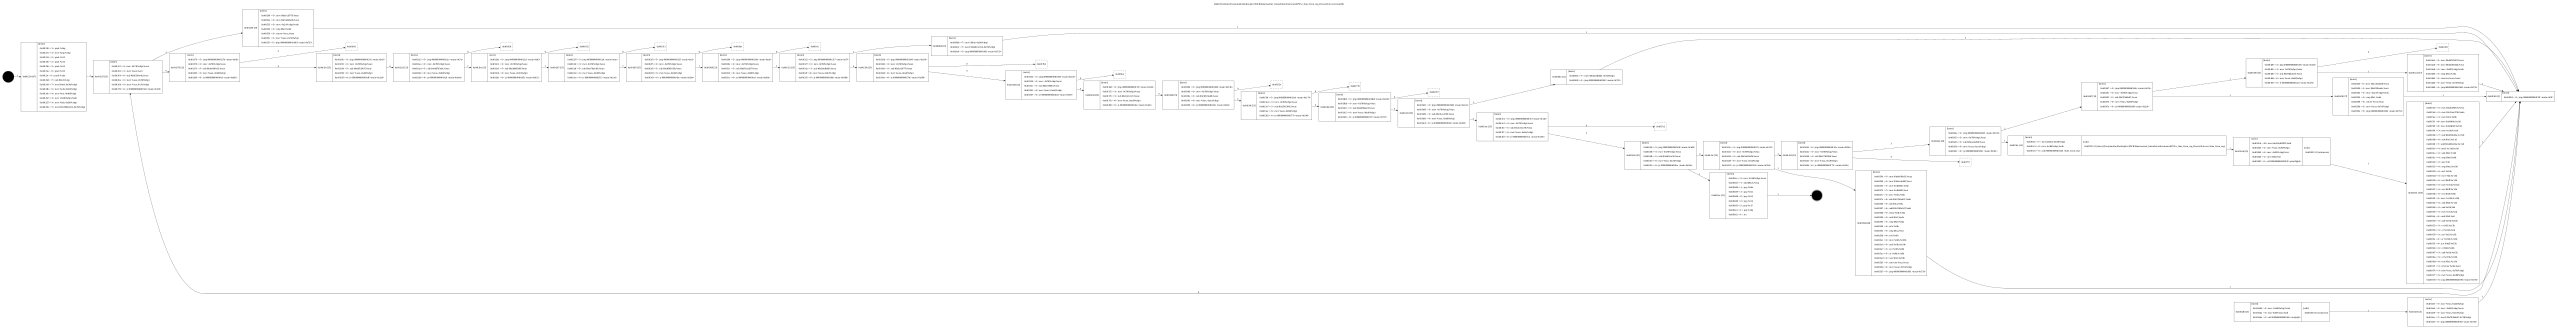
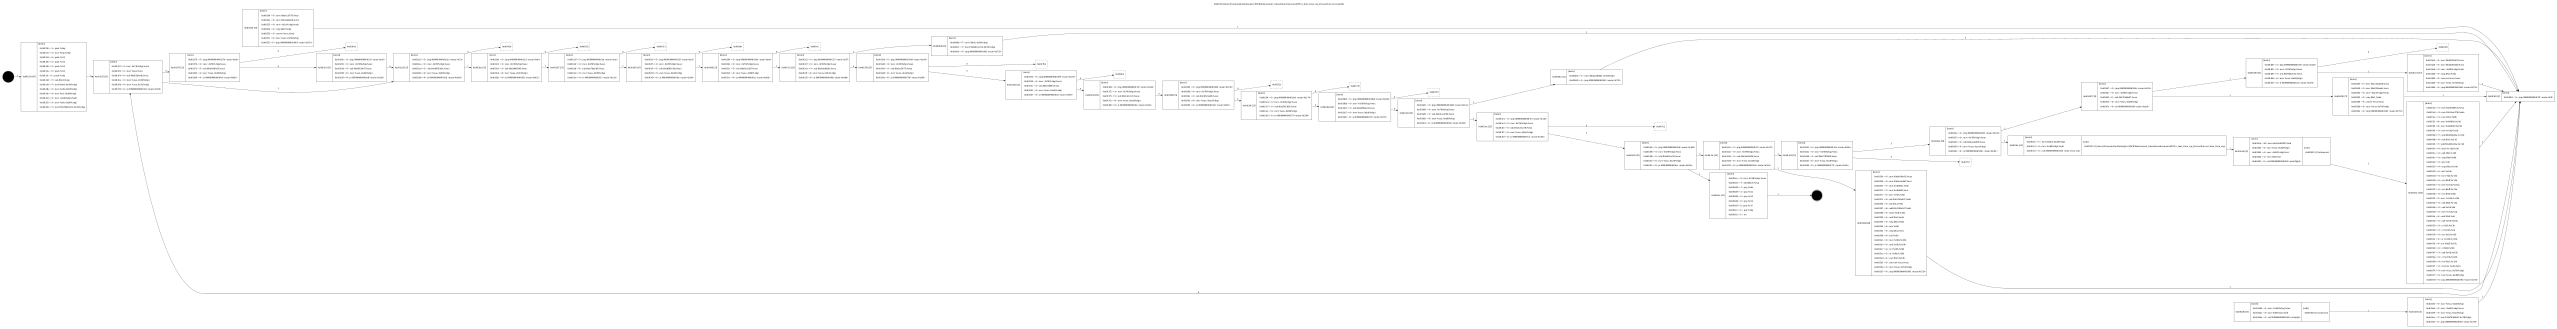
(196, 43) -> (277, 92)
